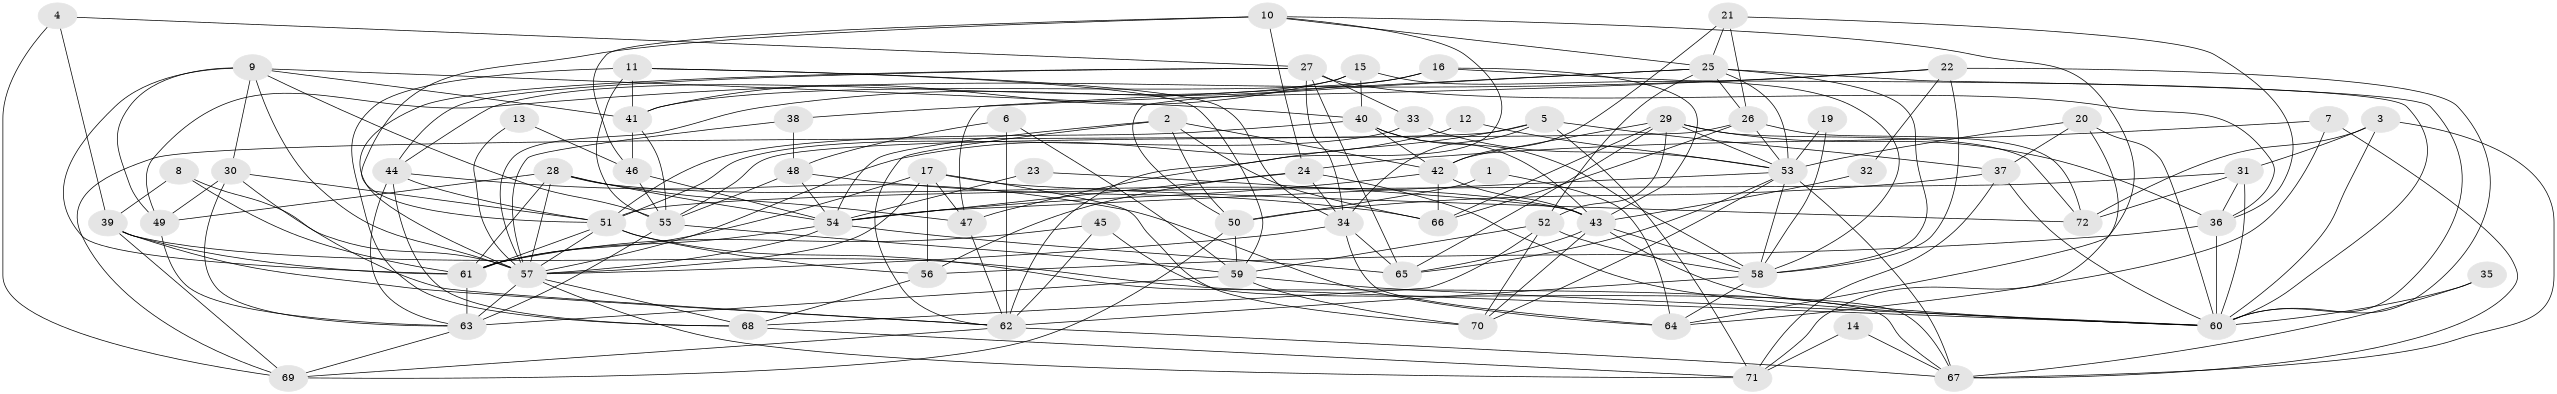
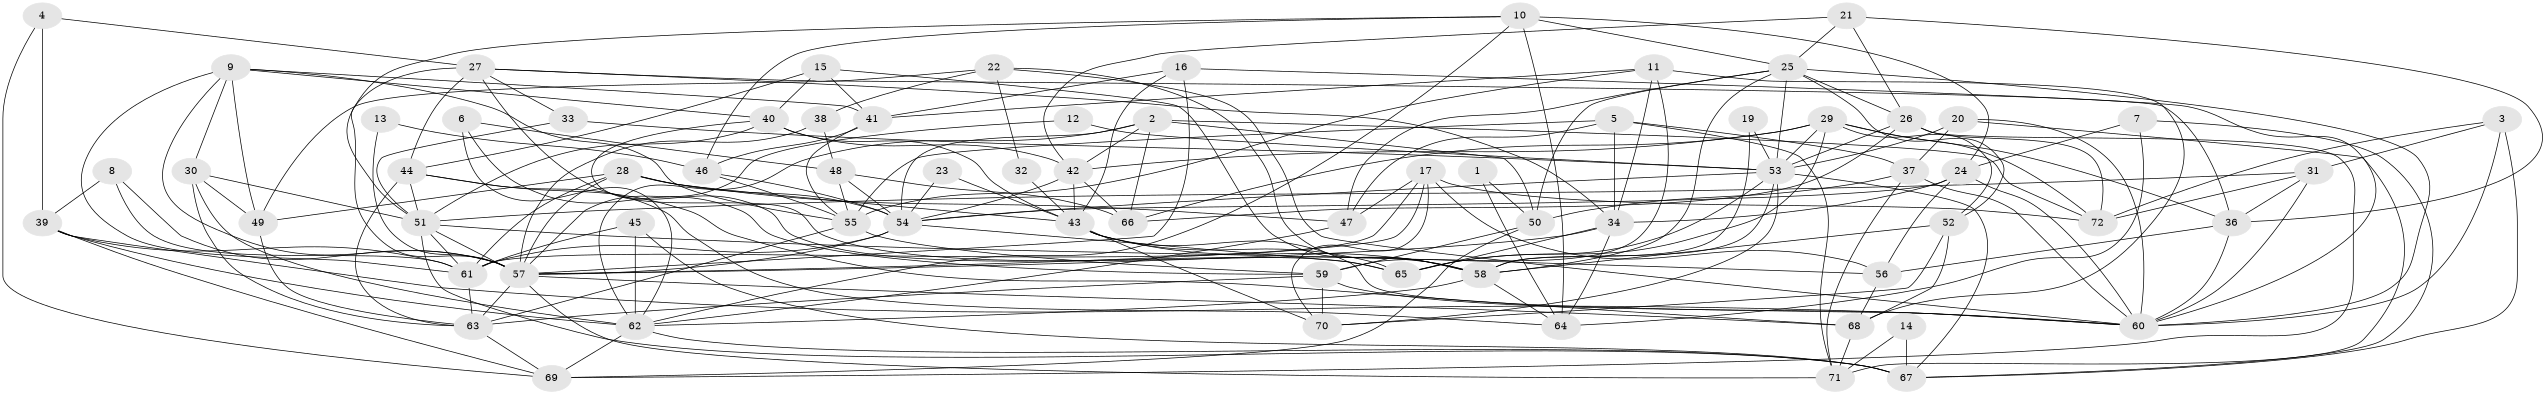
none -> (1660, 136)
(1398, 248) -> none
(2487, 275) -> none
